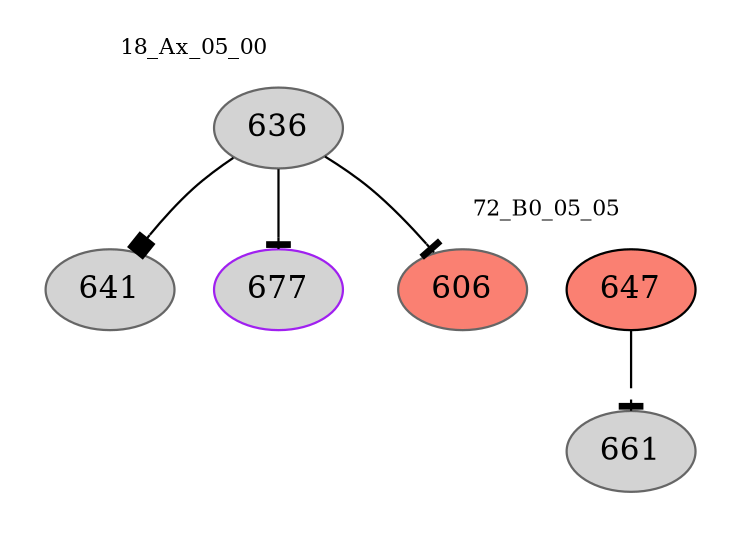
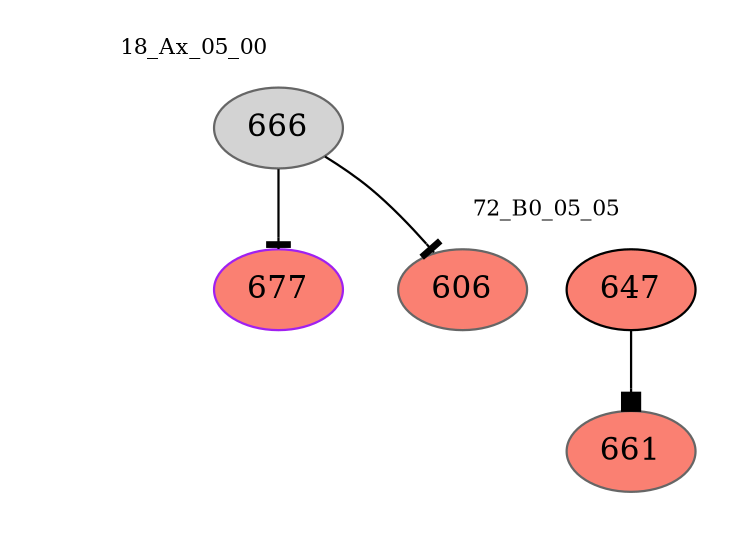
(278, 128) -> (278, 128)
(110, 290) -> none
(278, 290) -> (278, 290)
(631, 360) -> (631, 360)
(631, 451) -> (631, 451)
